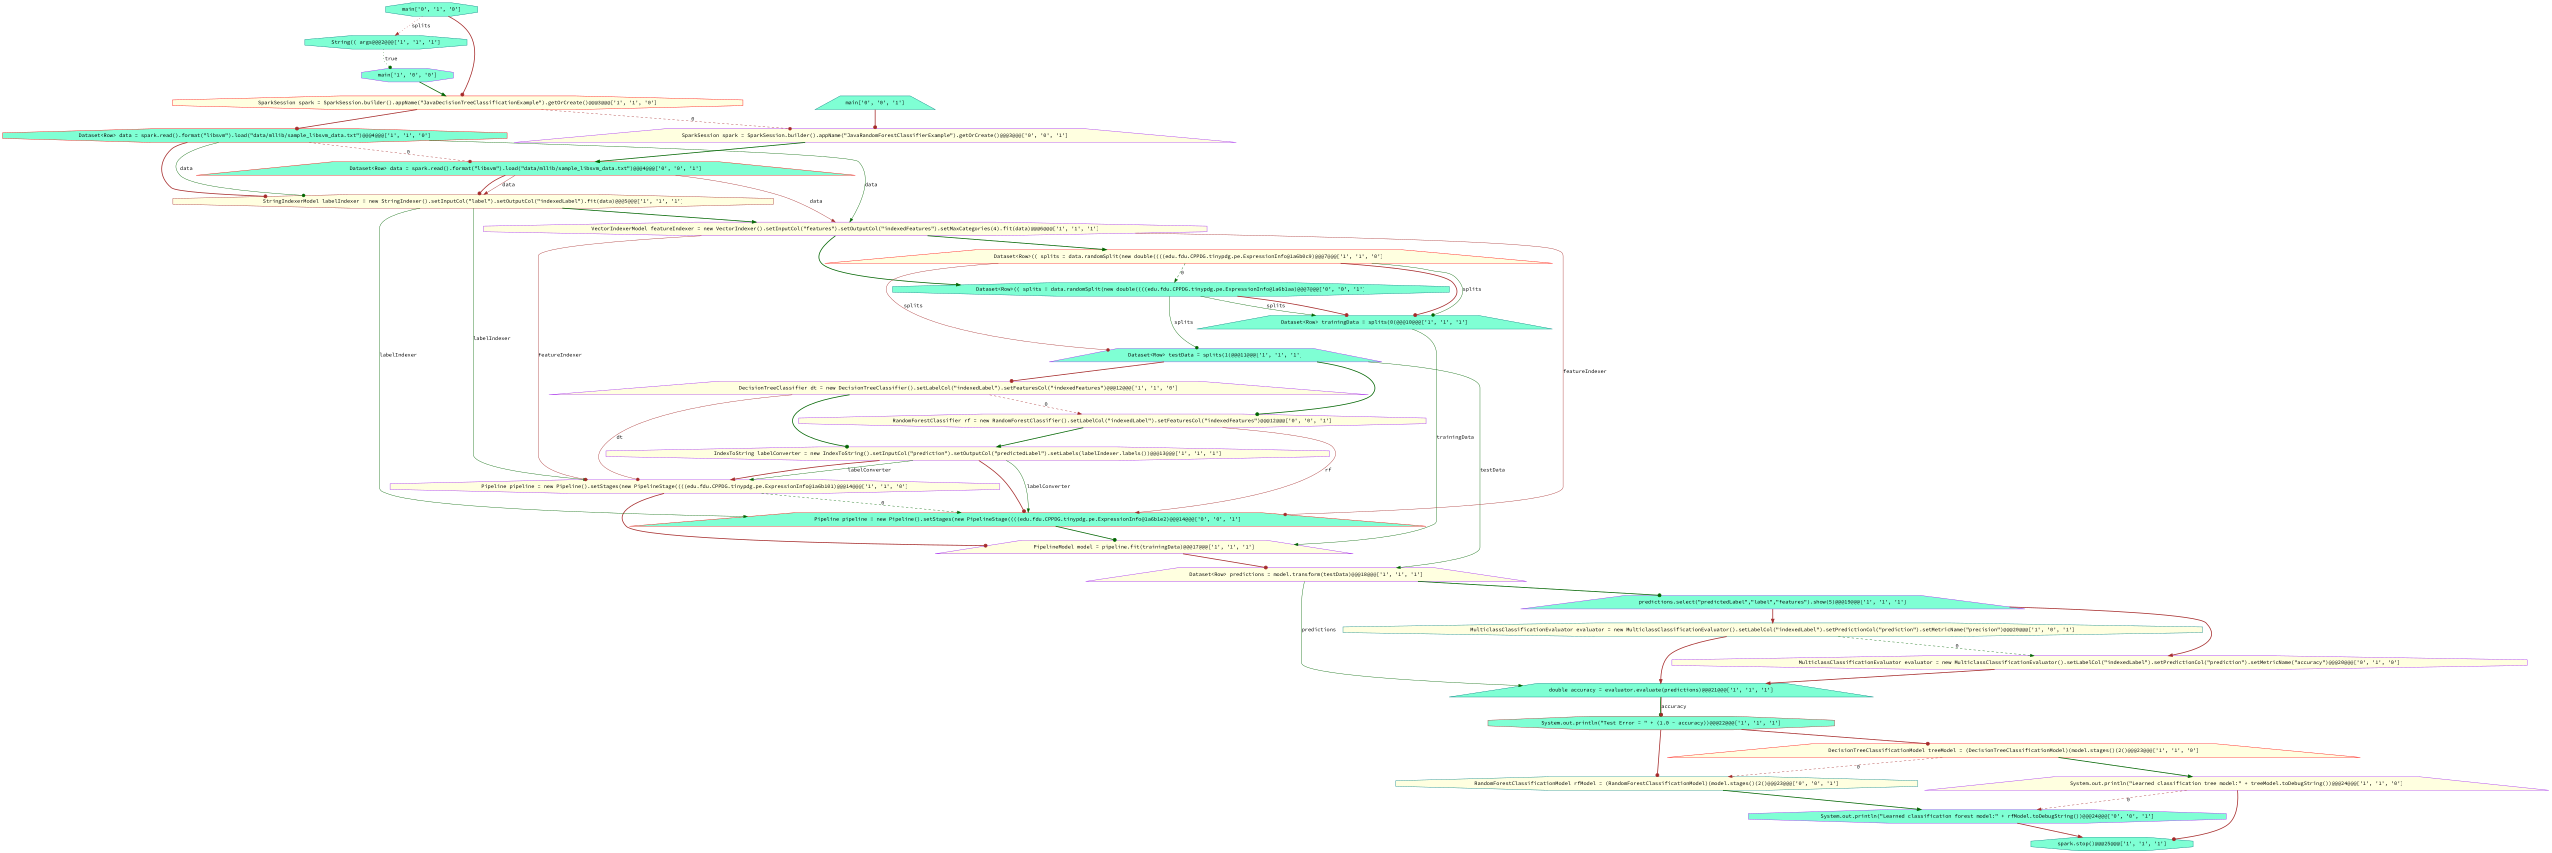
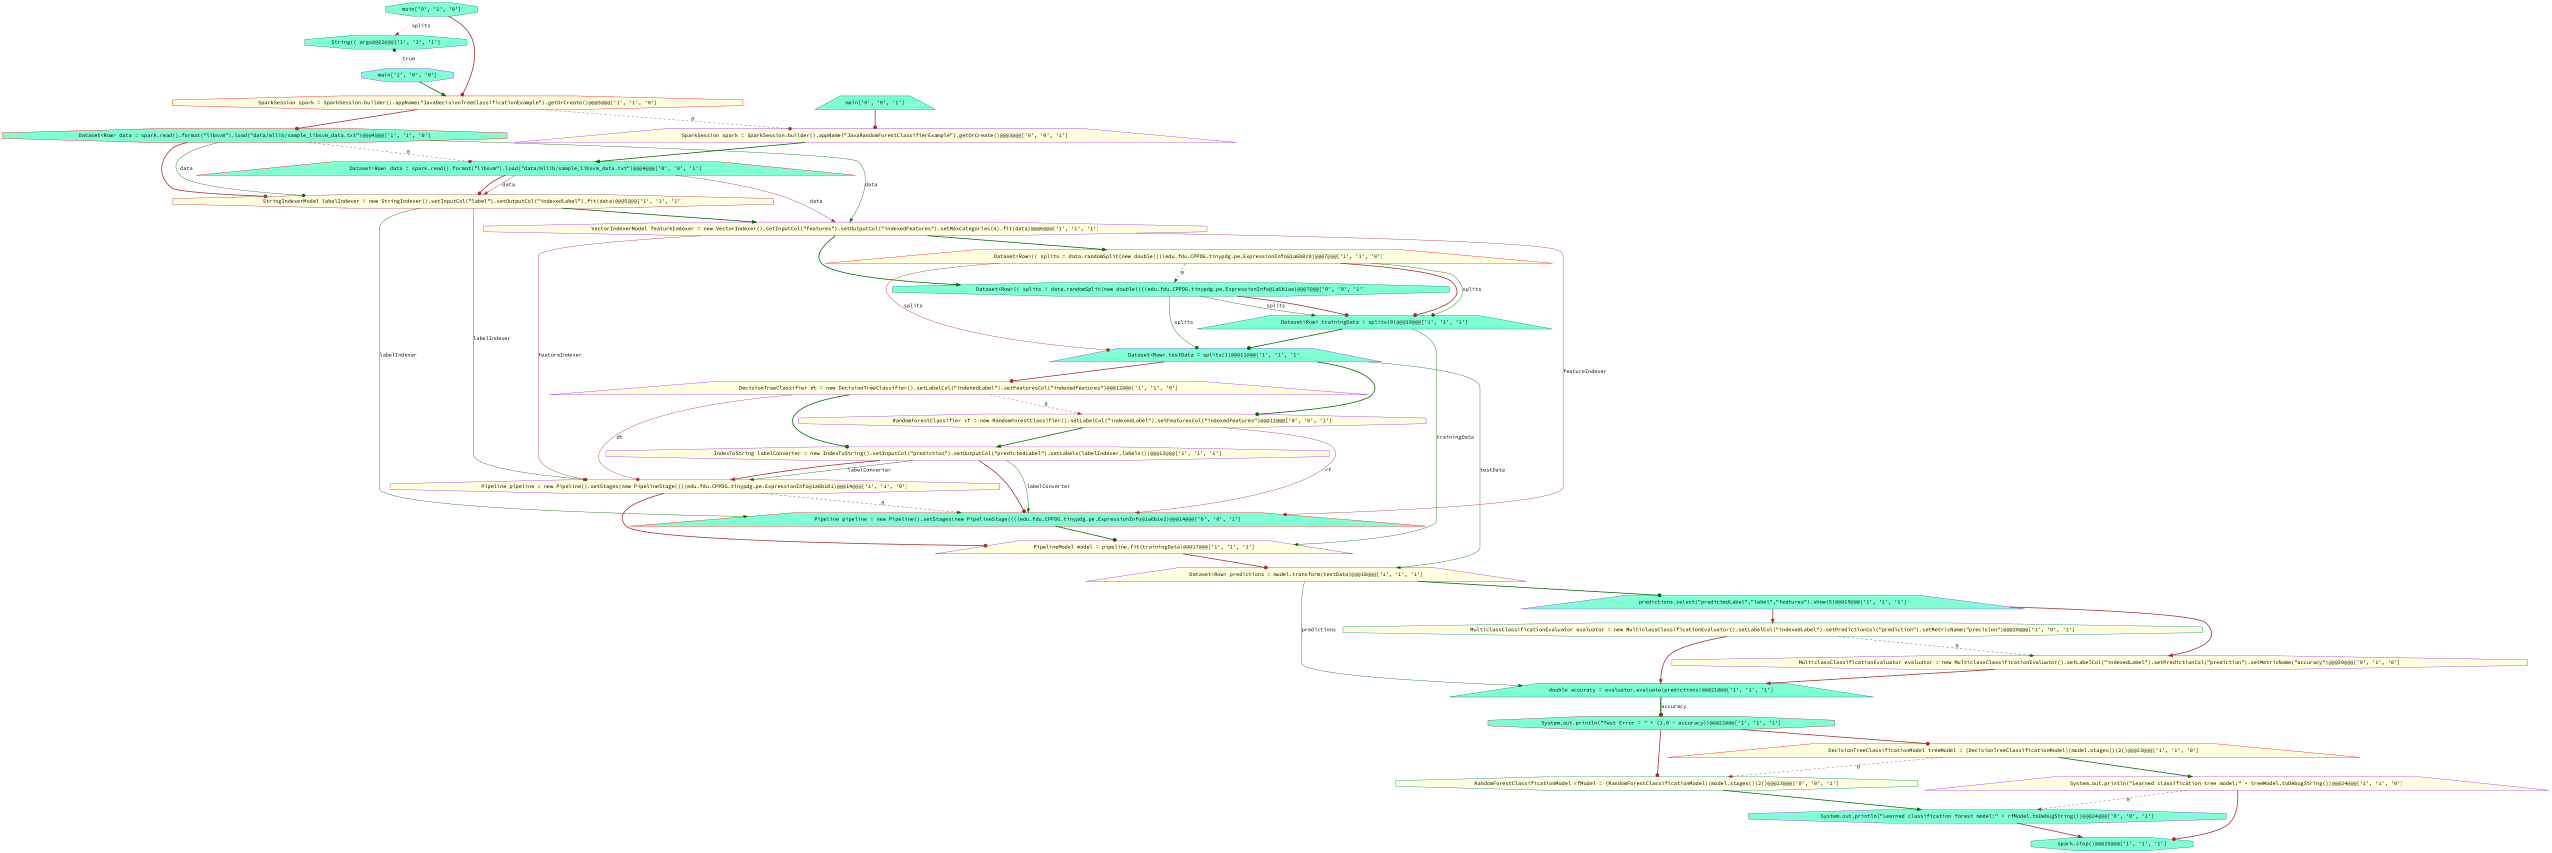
(384, 59) -> (401, 59)
none -> (1297, 338)
